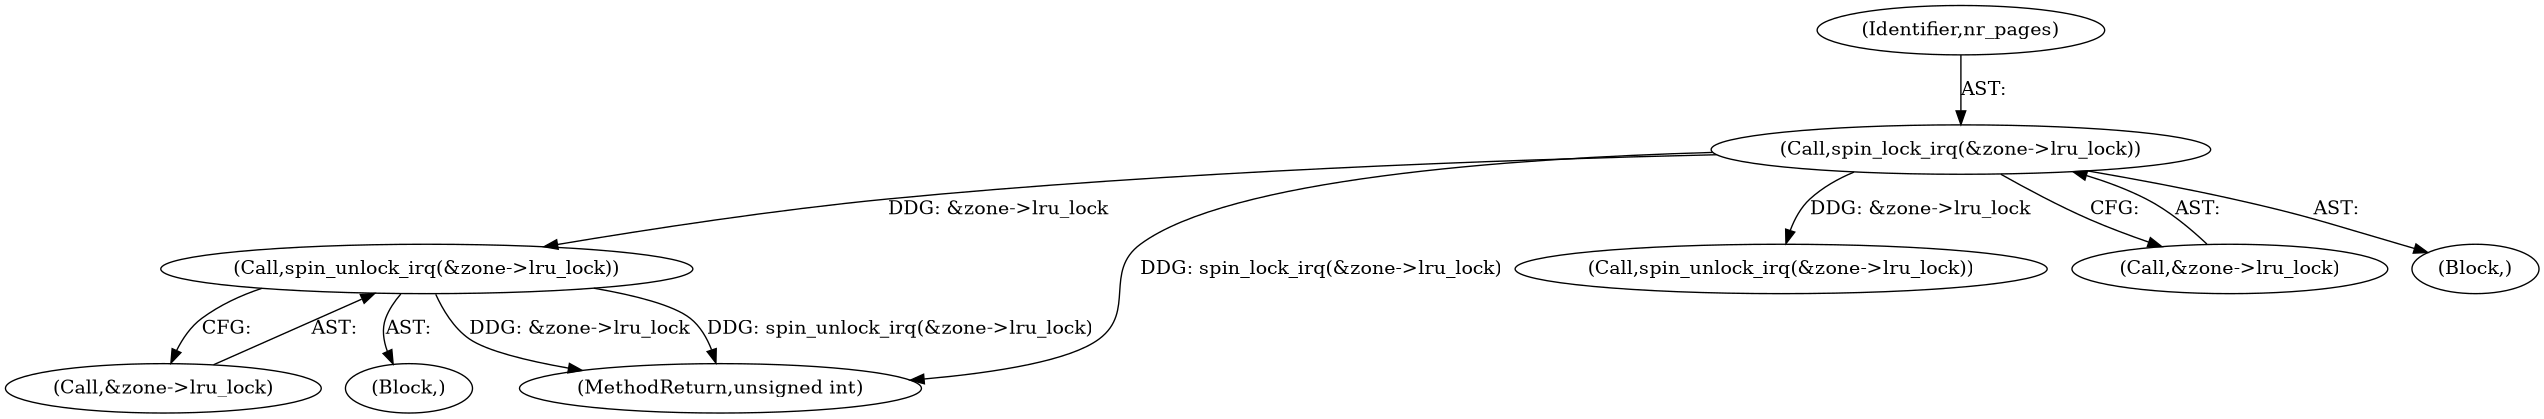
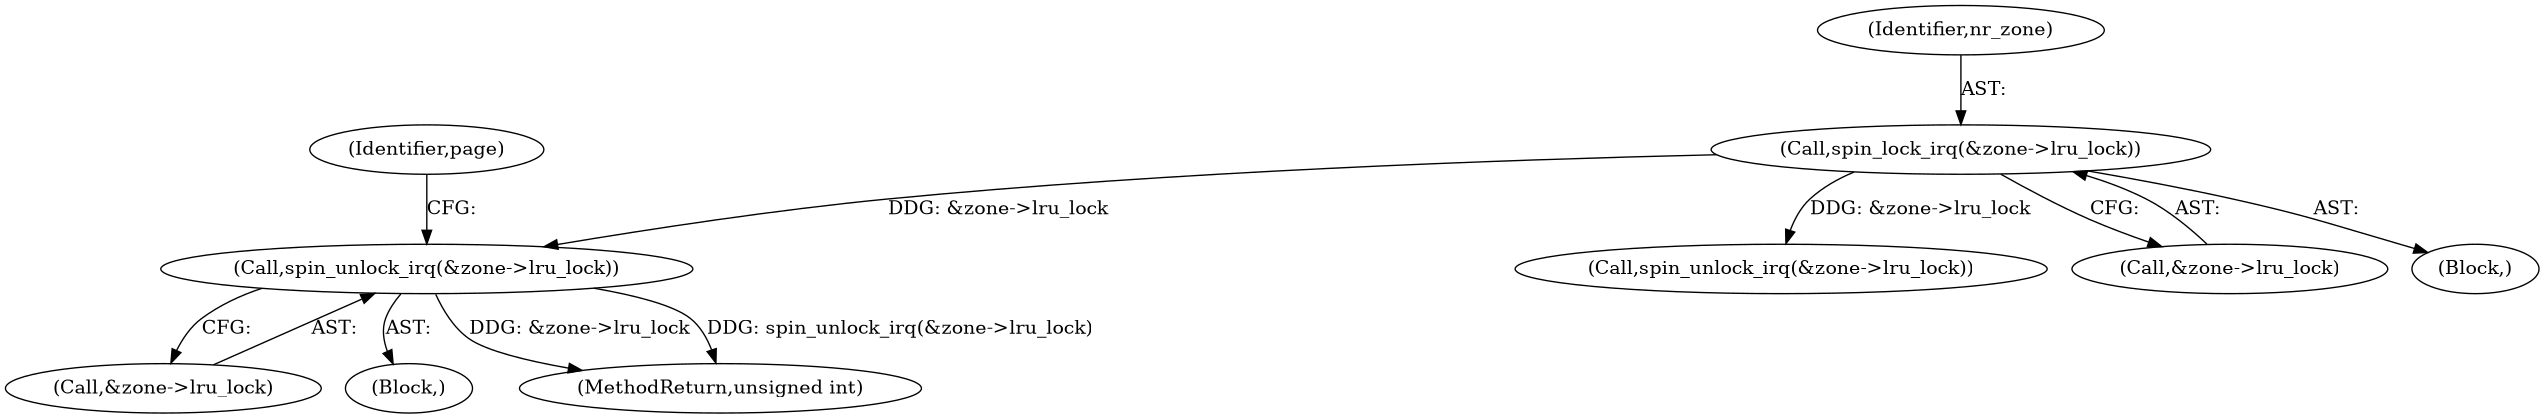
(1961, 30) -> (1961, 30)
none -> (427, 150)
(1279, 194) -> none
